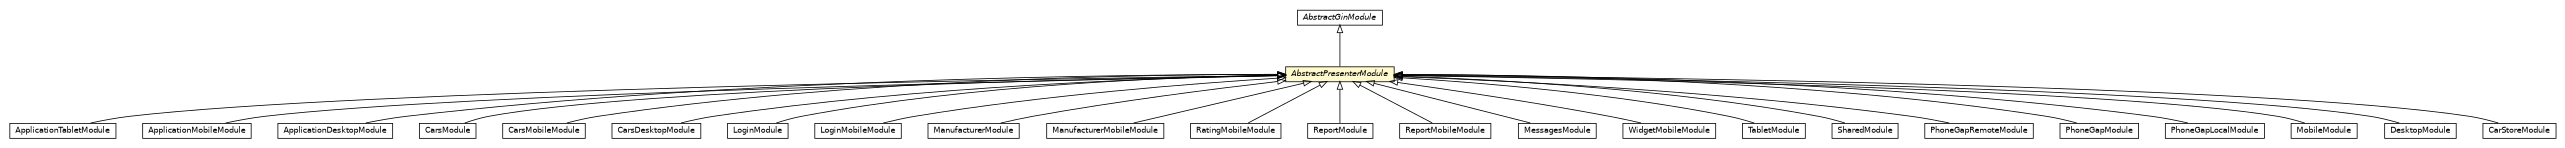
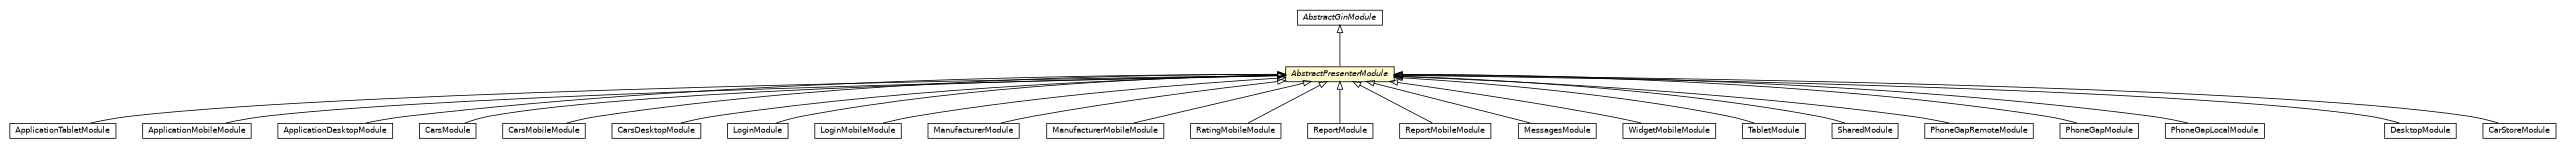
(2324, 130) -> none
